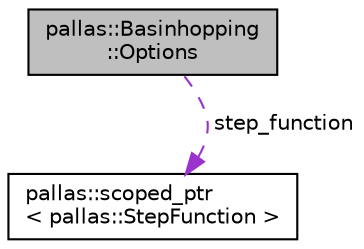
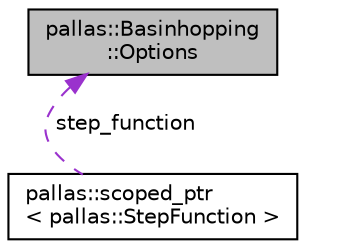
(206, 113) -> (46, 135)
